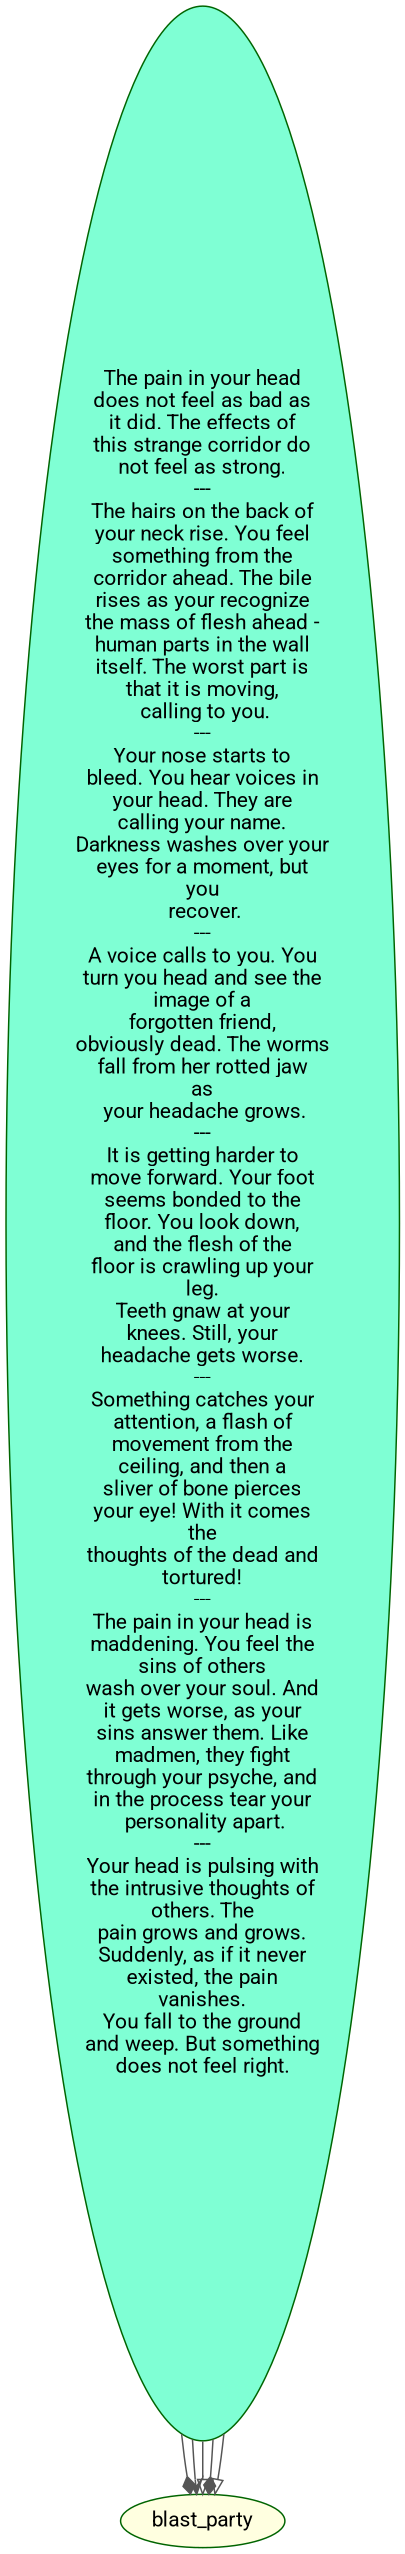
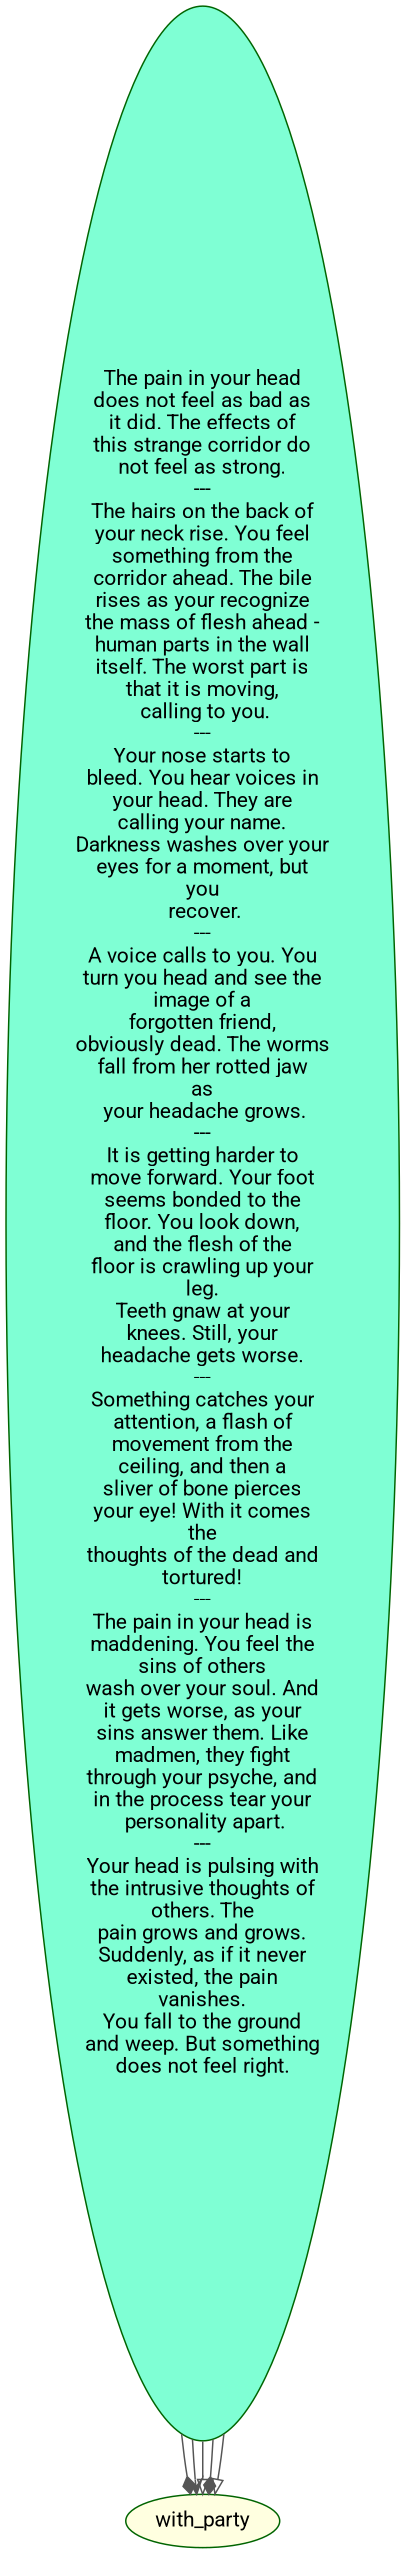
(203, 2521) -> (203, 2521)
